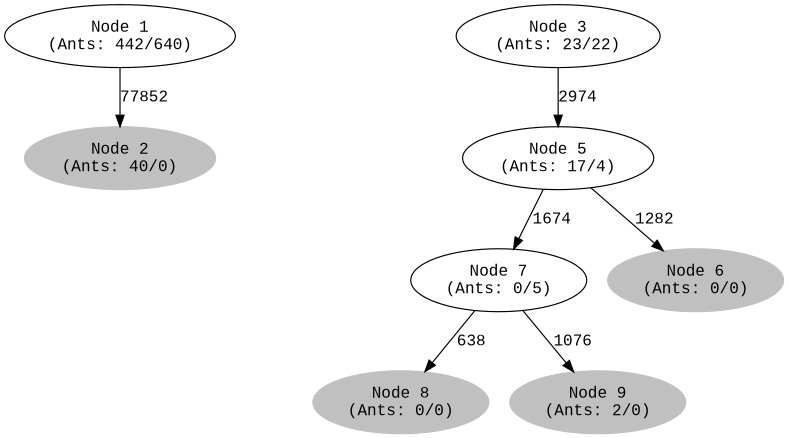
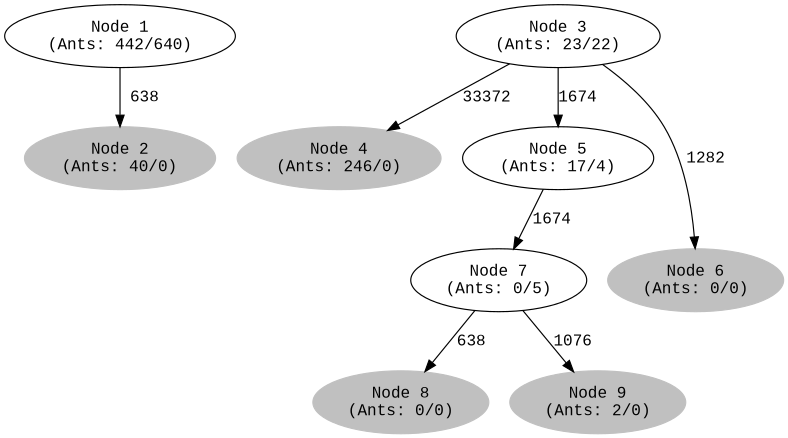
(144, 97) -> (144, 97)
(578, 97) -> (578, 97)
none -> (339, 158)
(623, 215) -> (670, 139)
